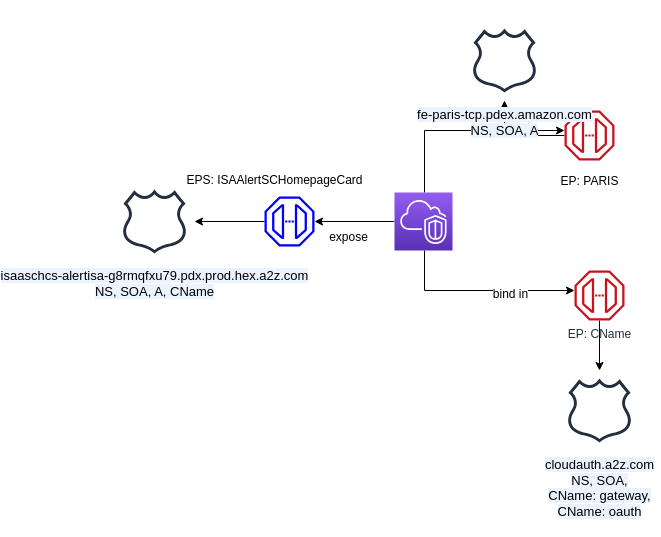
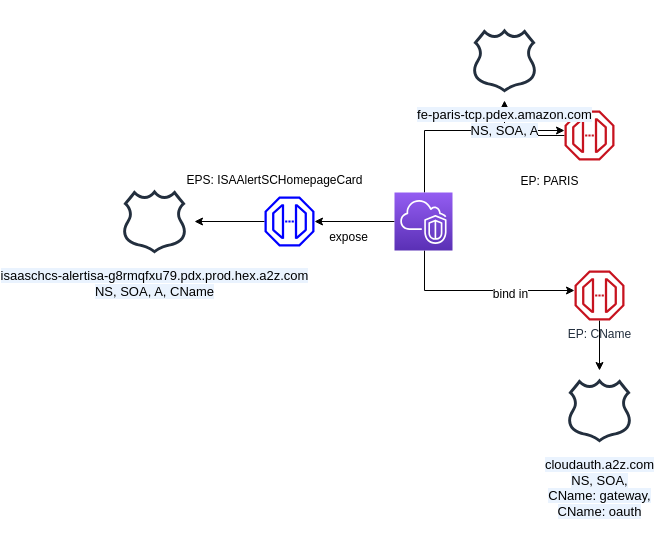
(590, 181) -> (550, 181)
